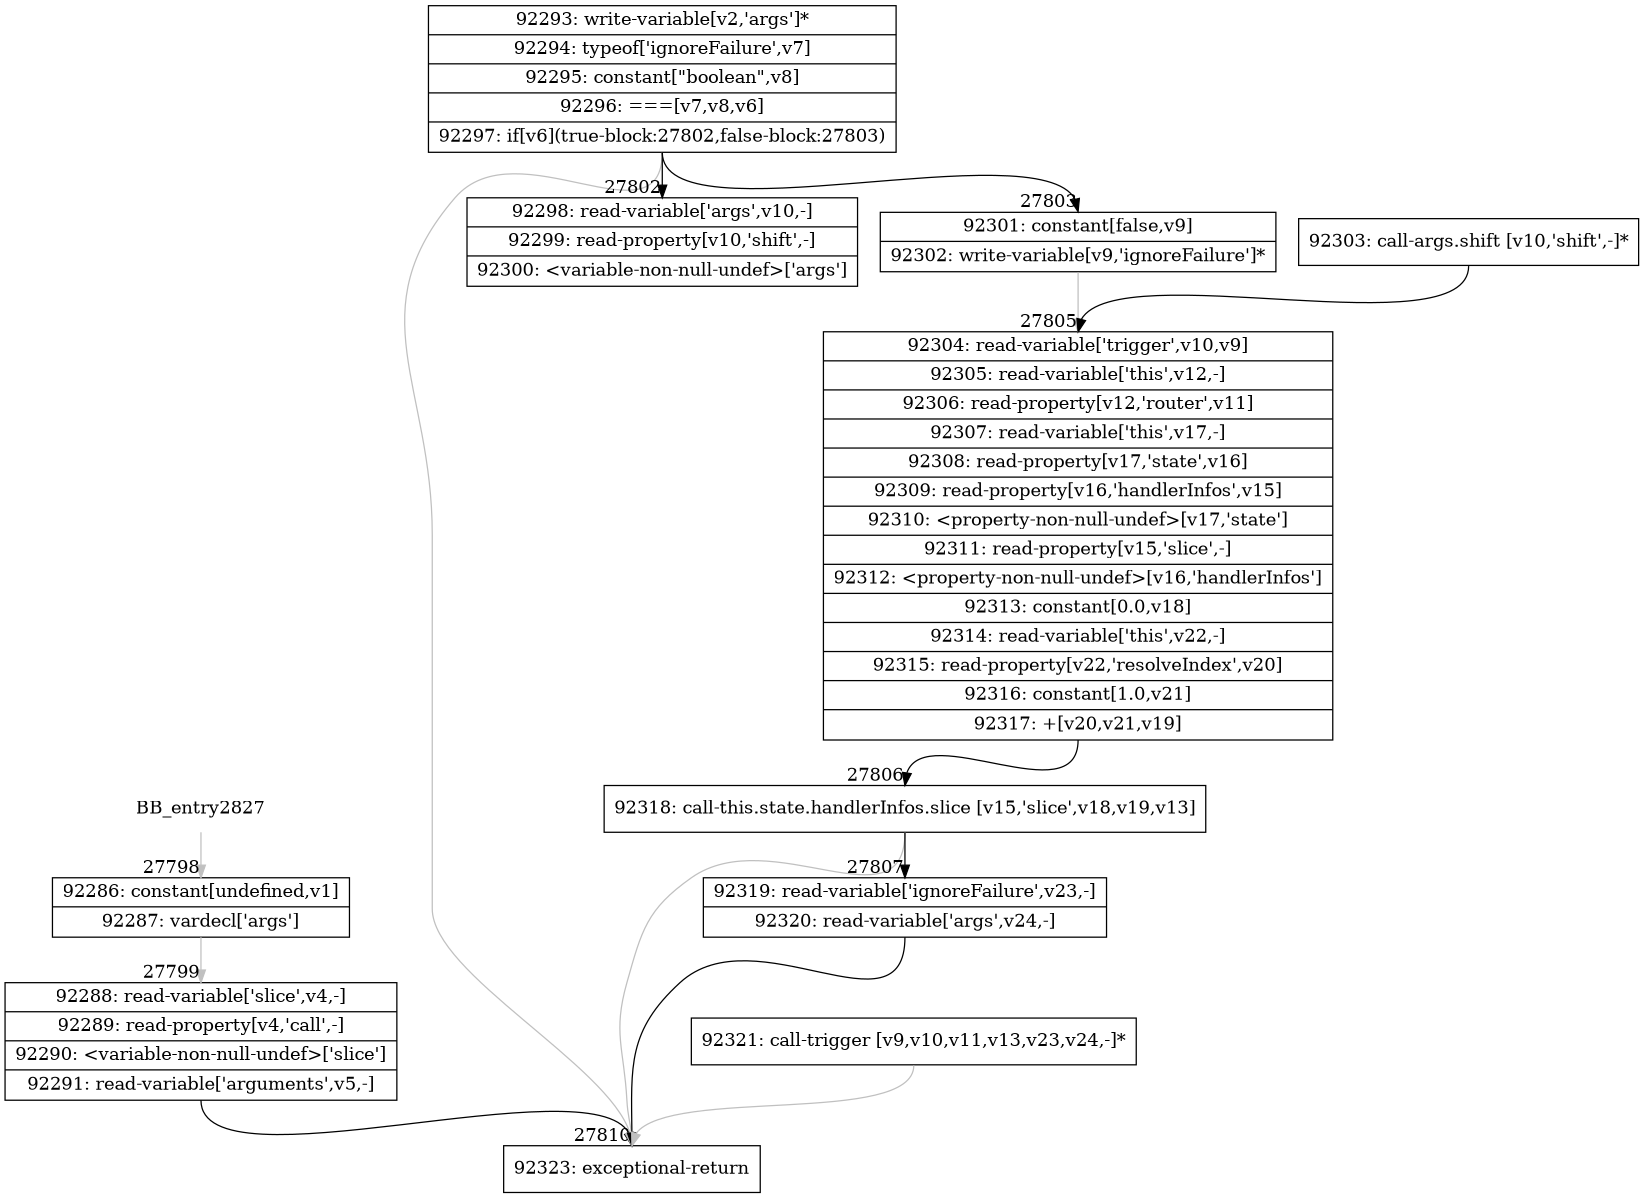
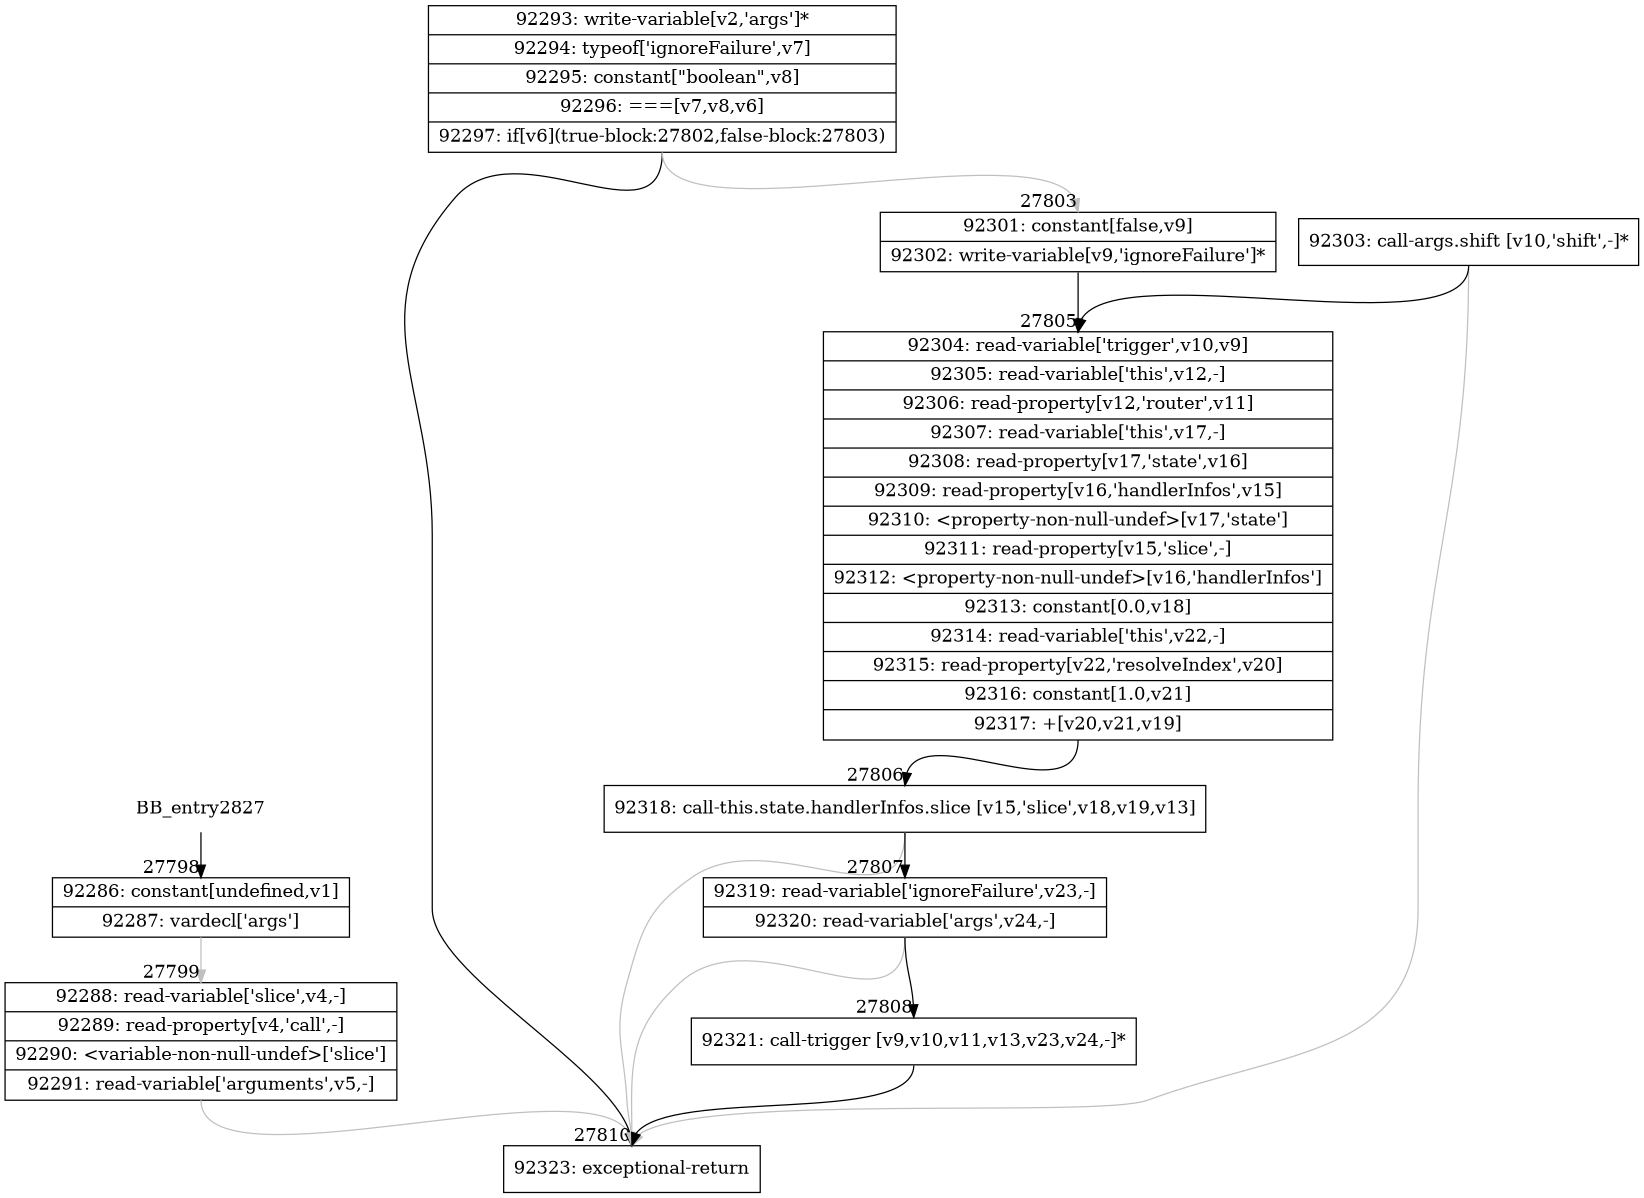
(864, 183) -> (864, 183)
(662, 242) -> none
(1078, 296) -> (1078, 296)
(432, 578) -> (432, 578)
(201, 849) -> (201, 849)
(722, 964) -> (722, 964)
none -> (908, 971)
none -> (1377, 1012)
(779, 1105) -> (823, 1102)
(411, 1124) -> (411, 1124)
